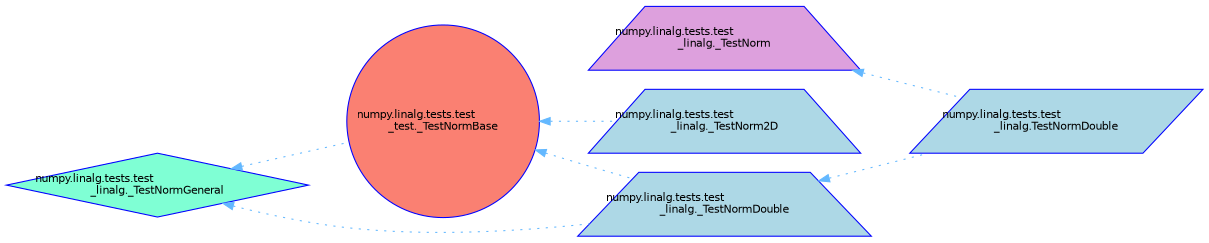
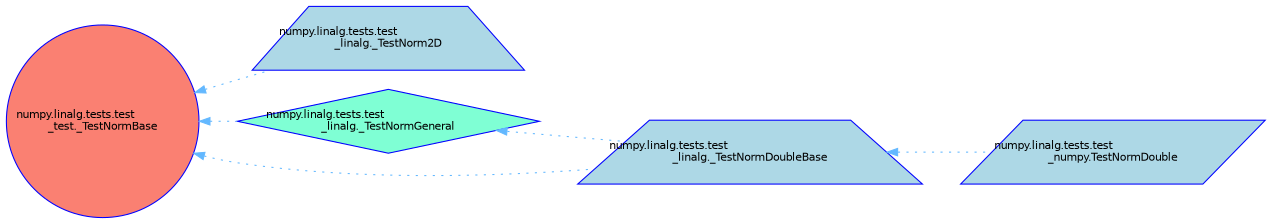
(725, 38) -> none
(1056, 121) -> (1113, 152)
(295, 154) -> (224, 121)
(725, 204) -> (750, 152)
